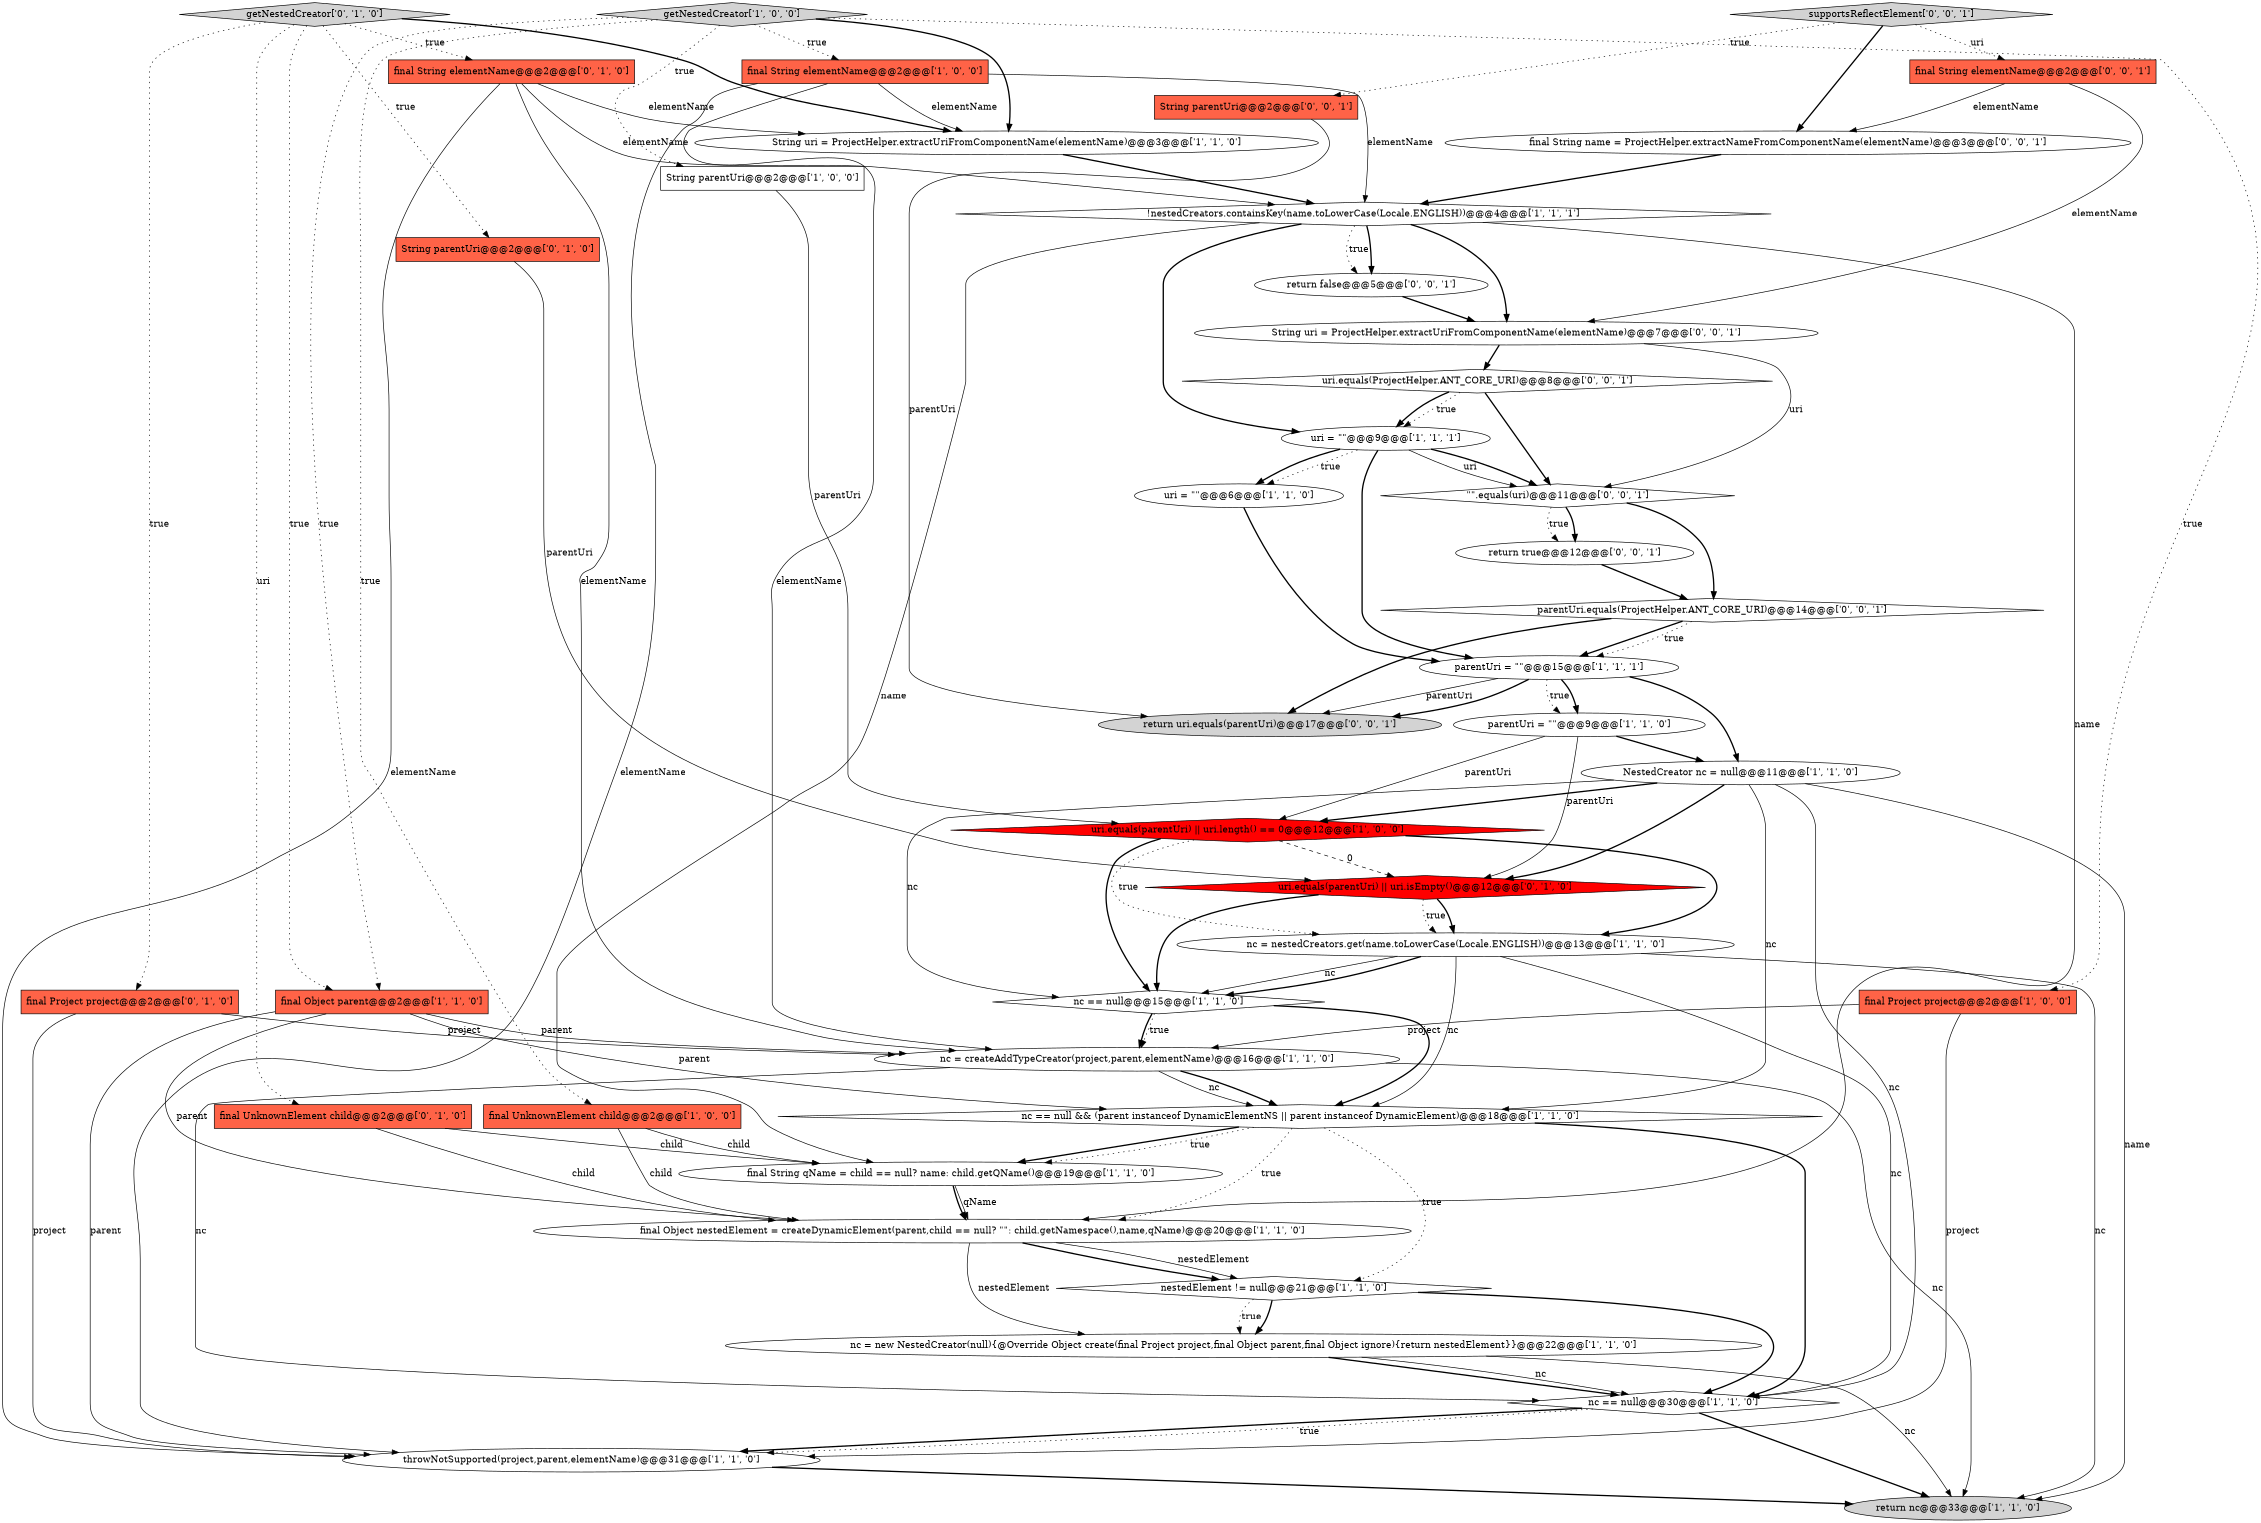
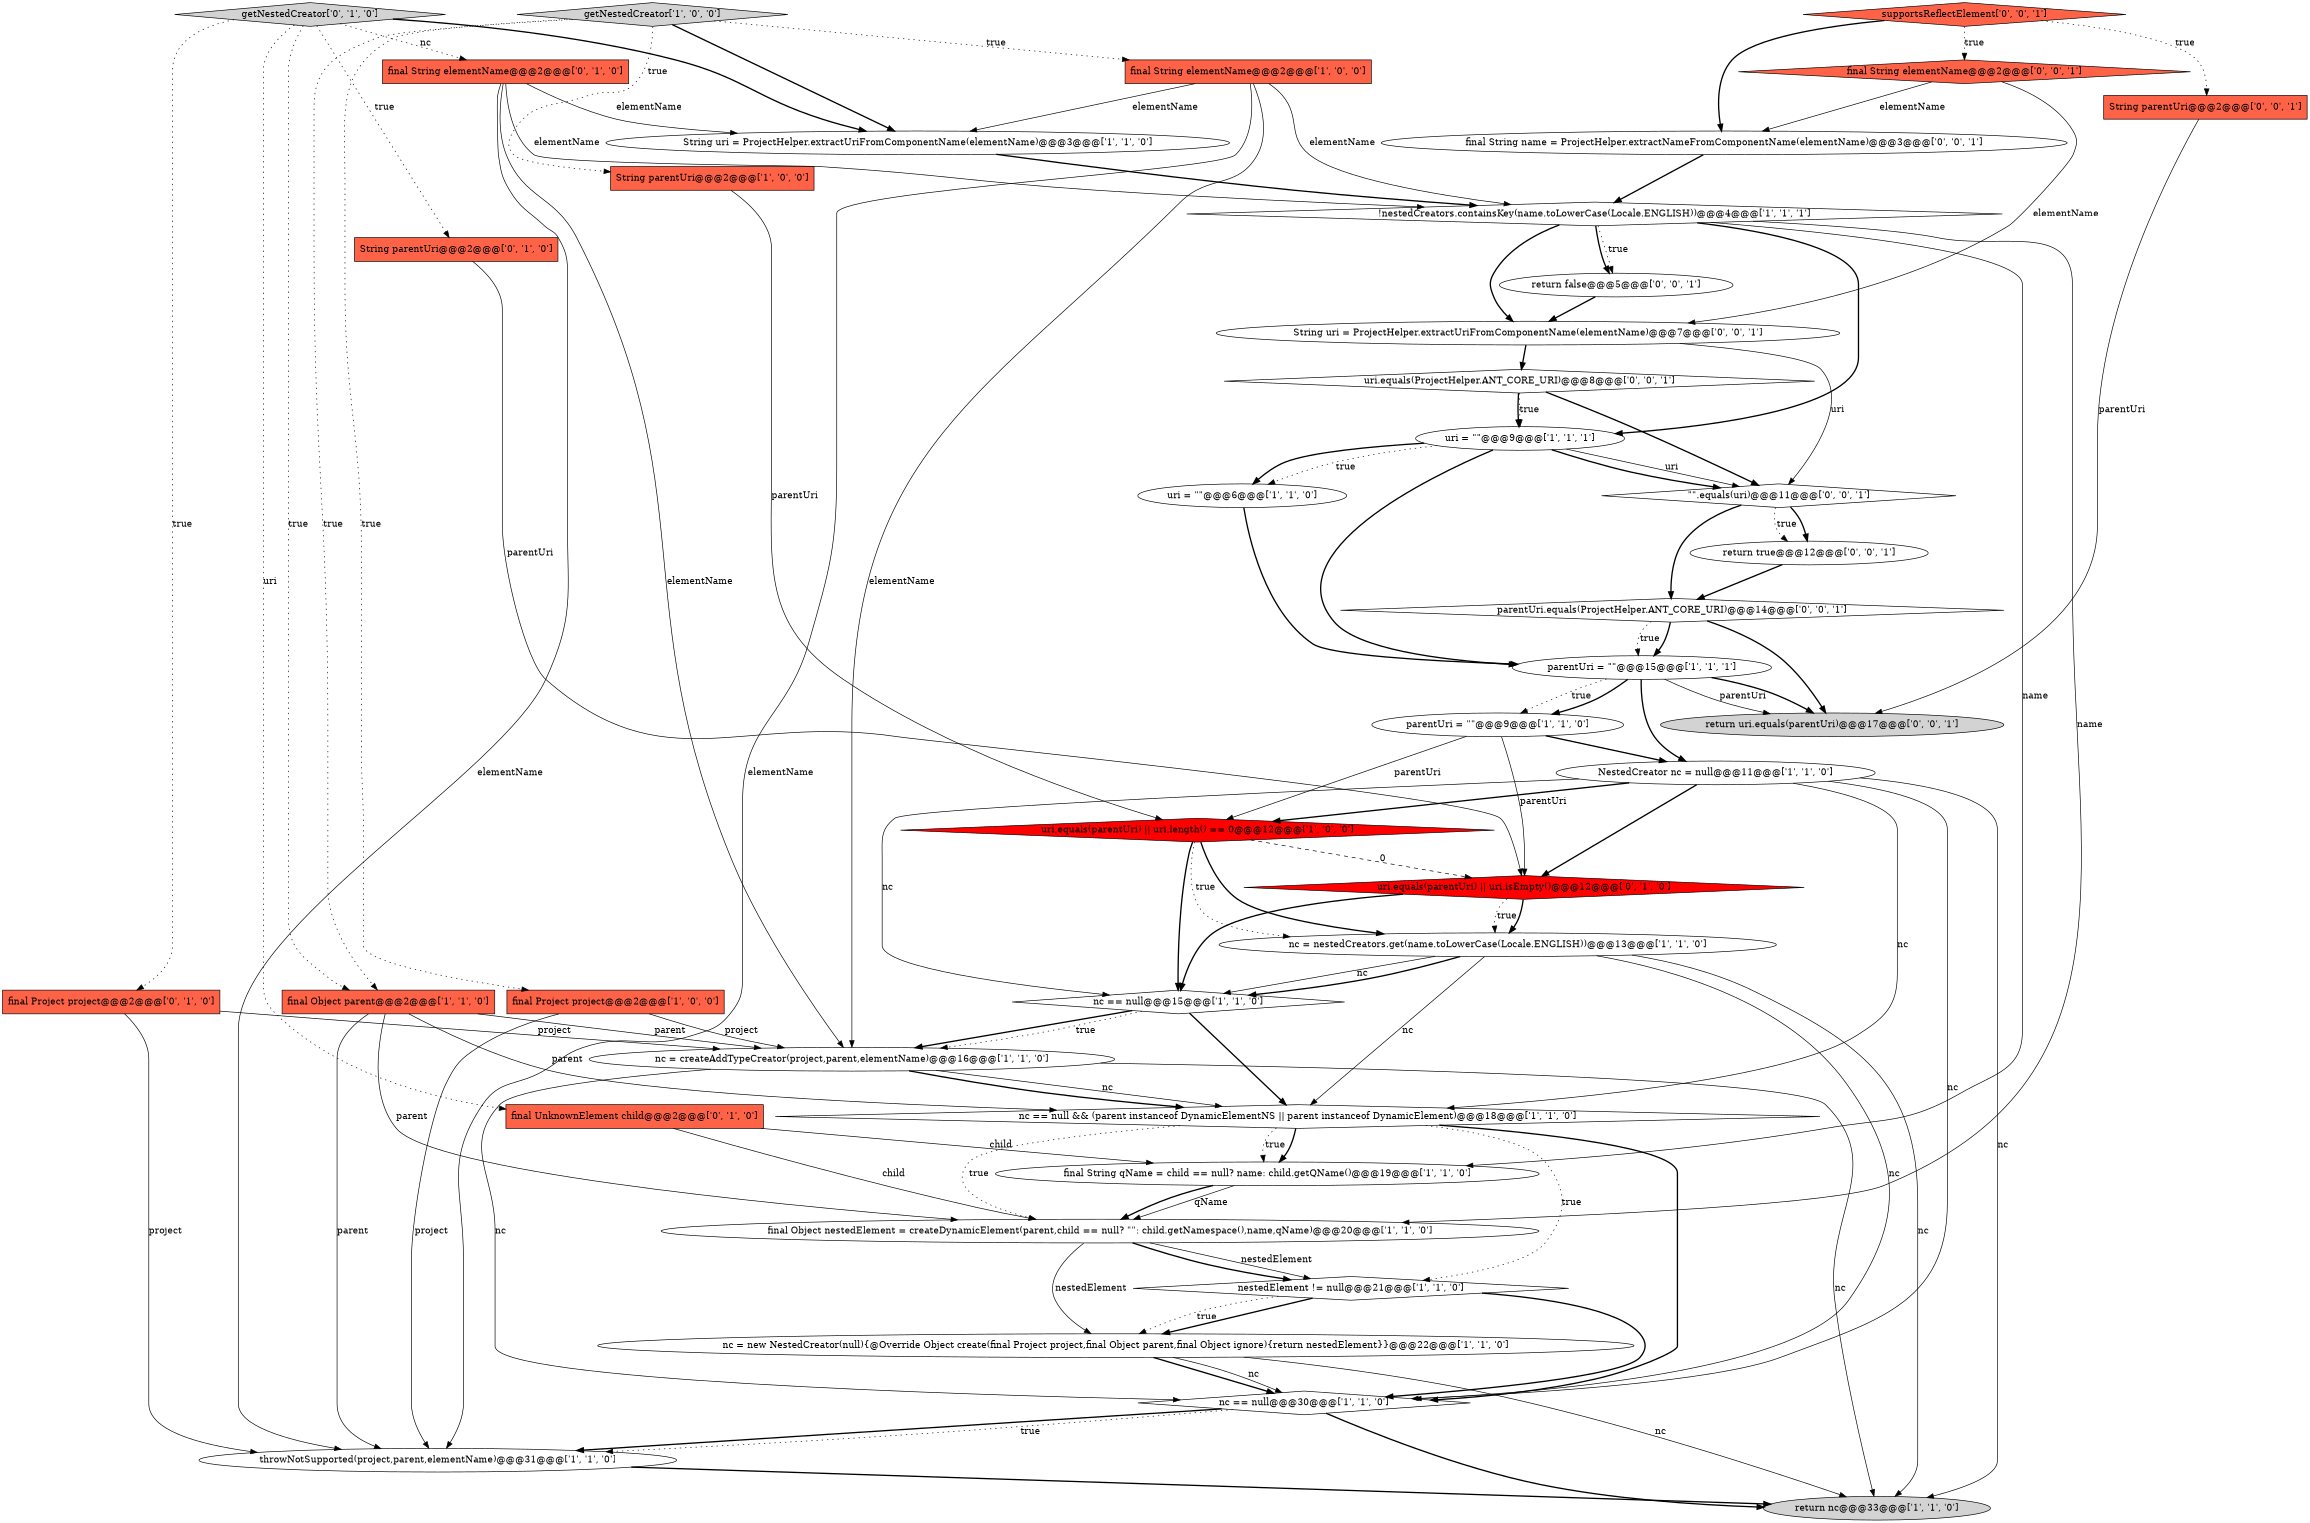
(1891, 14) -> (1964, 14)
(435, 43) -> (426, 43)
(1977, 43) -> (1975, 43)
(2033, 72) -> (1964, 72)
(762, 178) -> (712, 178)
(612, 1117) -> none
(2138, 1145) -> (2003, 1145)
